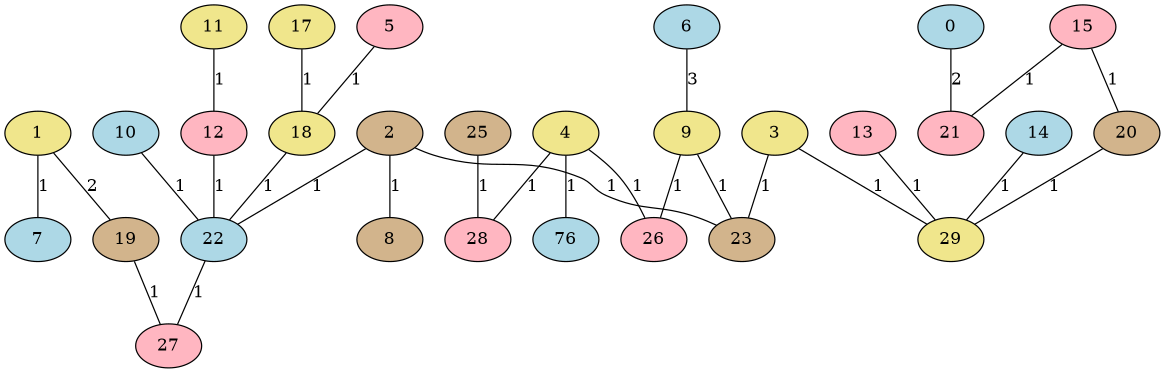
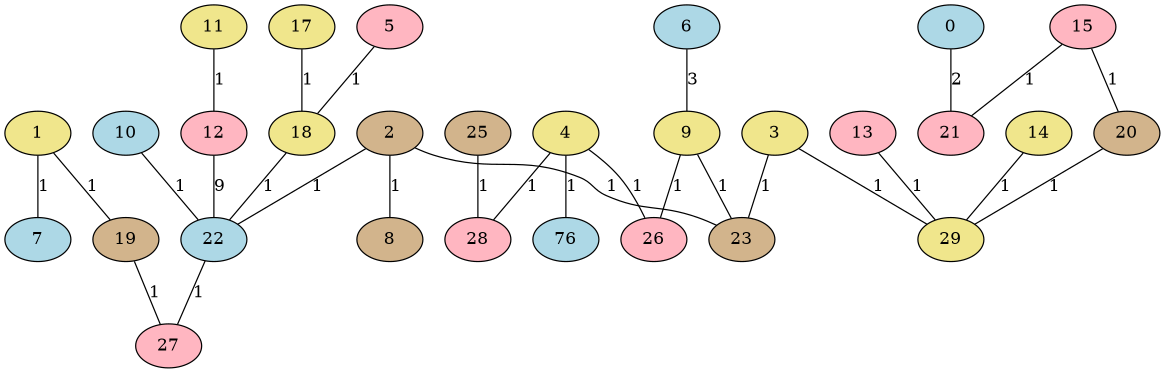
(1039, 133) -> (1039, 133)
(93, 186) -> (93, 186)
(220, 186) -> (220, 186)
